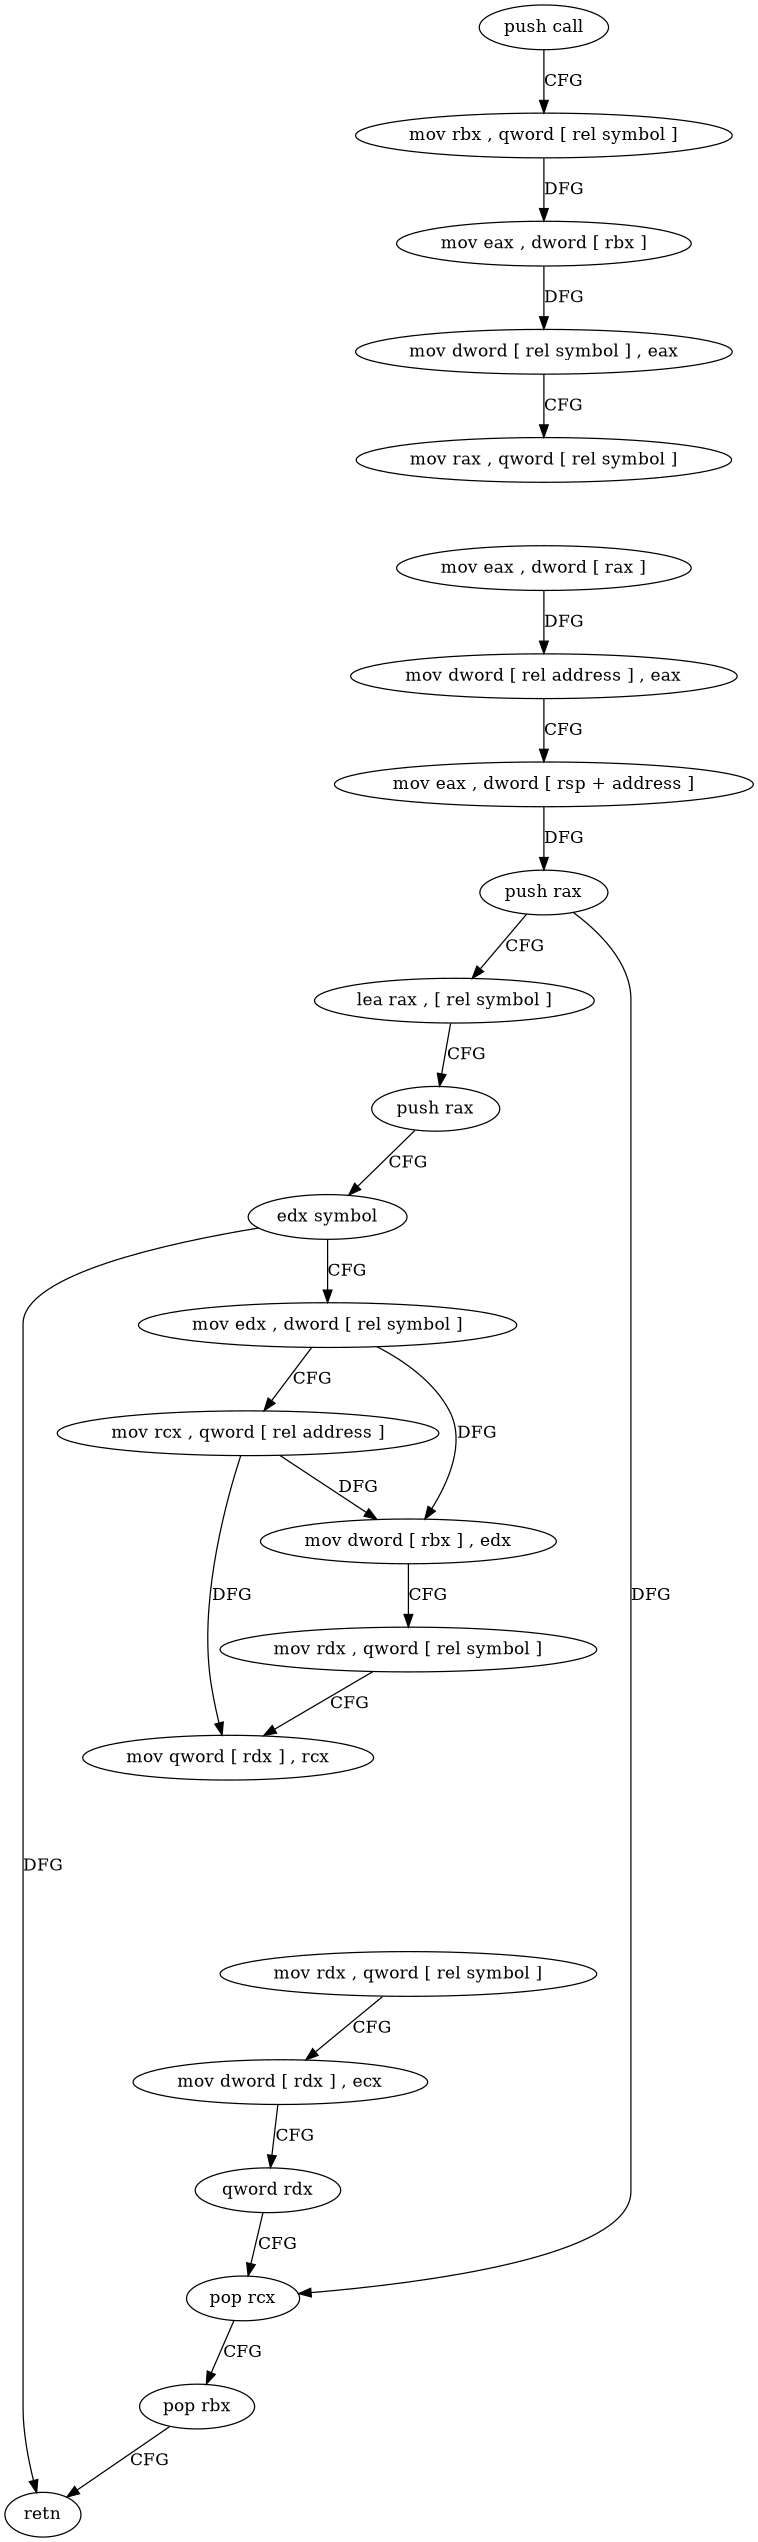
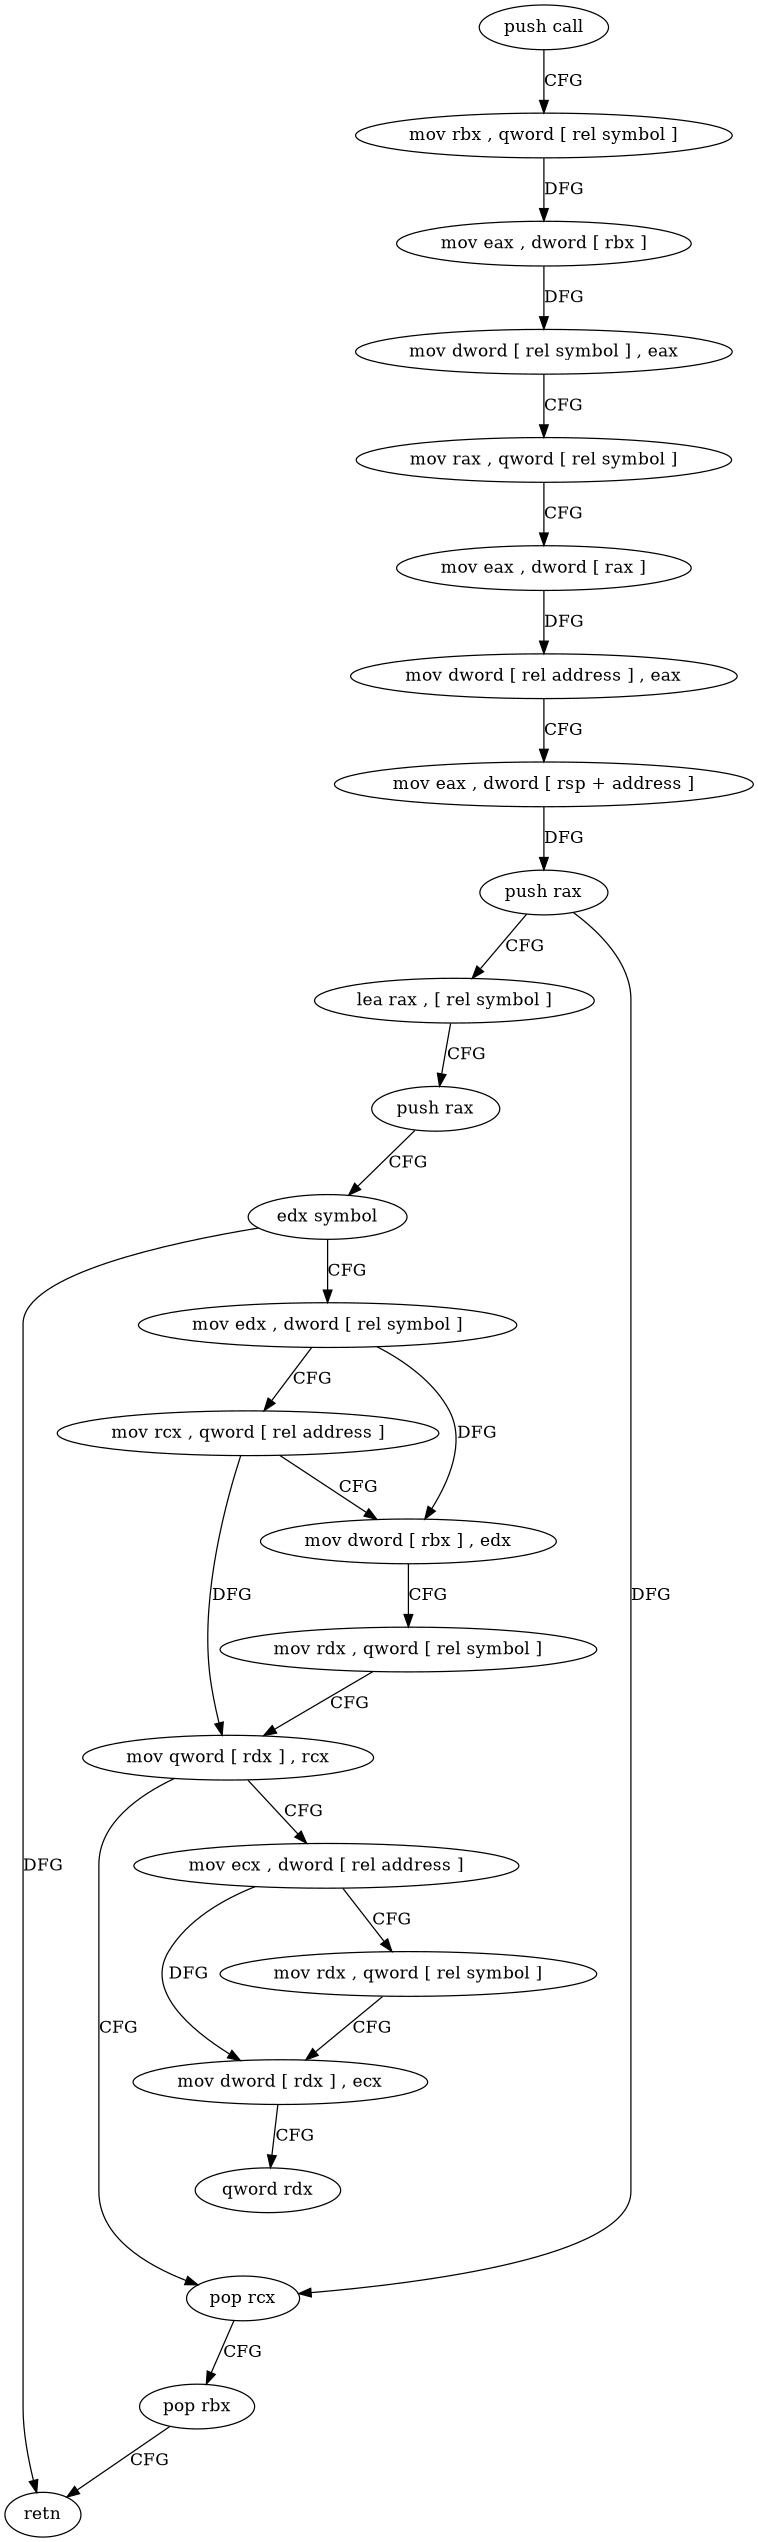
none -> (544, 508)
(359, 1487) -> (359, 1487)
none -> (326, 1866)
(257, 2238) -> (99, 2034)
